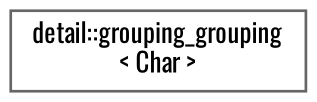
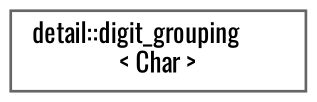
(158, 51) -> (158, 51)
